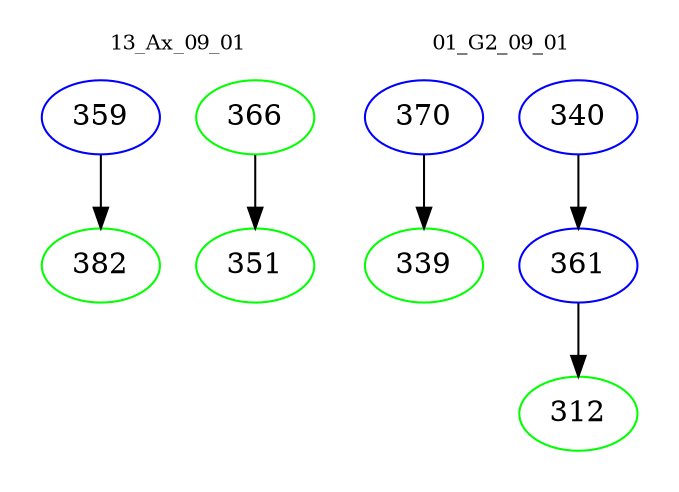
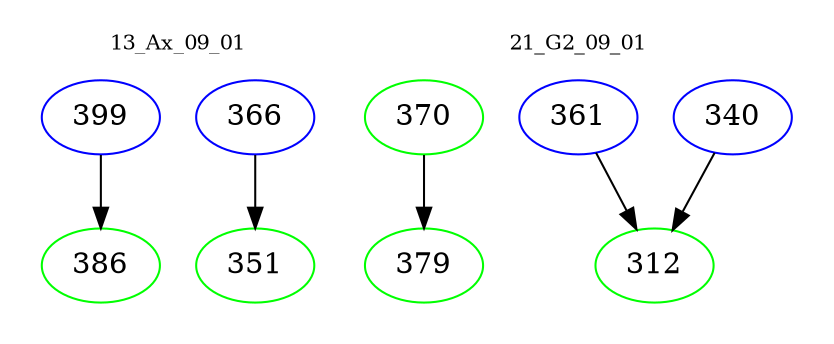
(501, 44) -> (578, 44)
(101, 117) -> (101, 117)
(255, 117) -> (255, 117)
(424, 117) -> (424, 117)
(578, 181) -> (699, 182)
(101, 266) -> (101, 266)
(424, 266) -> (424, 266)
